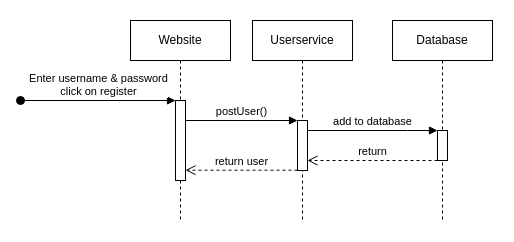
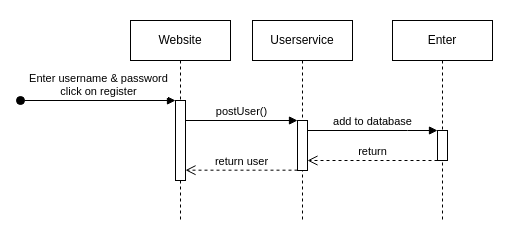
(443, 41) -> (443, 41)
